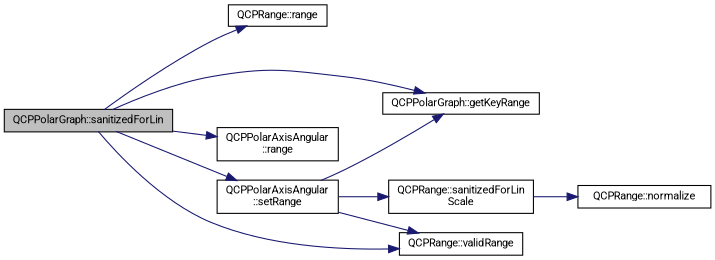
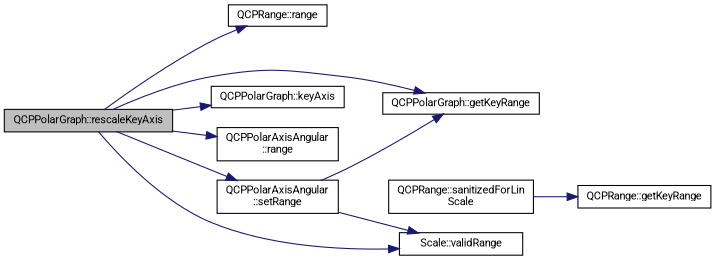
none -> (278, 97)
(88, 121) -> (88, 121)
(358, 197) -> none
(644, 197) -> (644, 197)
(461, 244) -> (461, 244)
